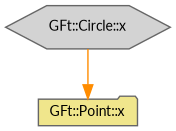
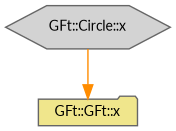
(88, 112) -> (88, 112)
